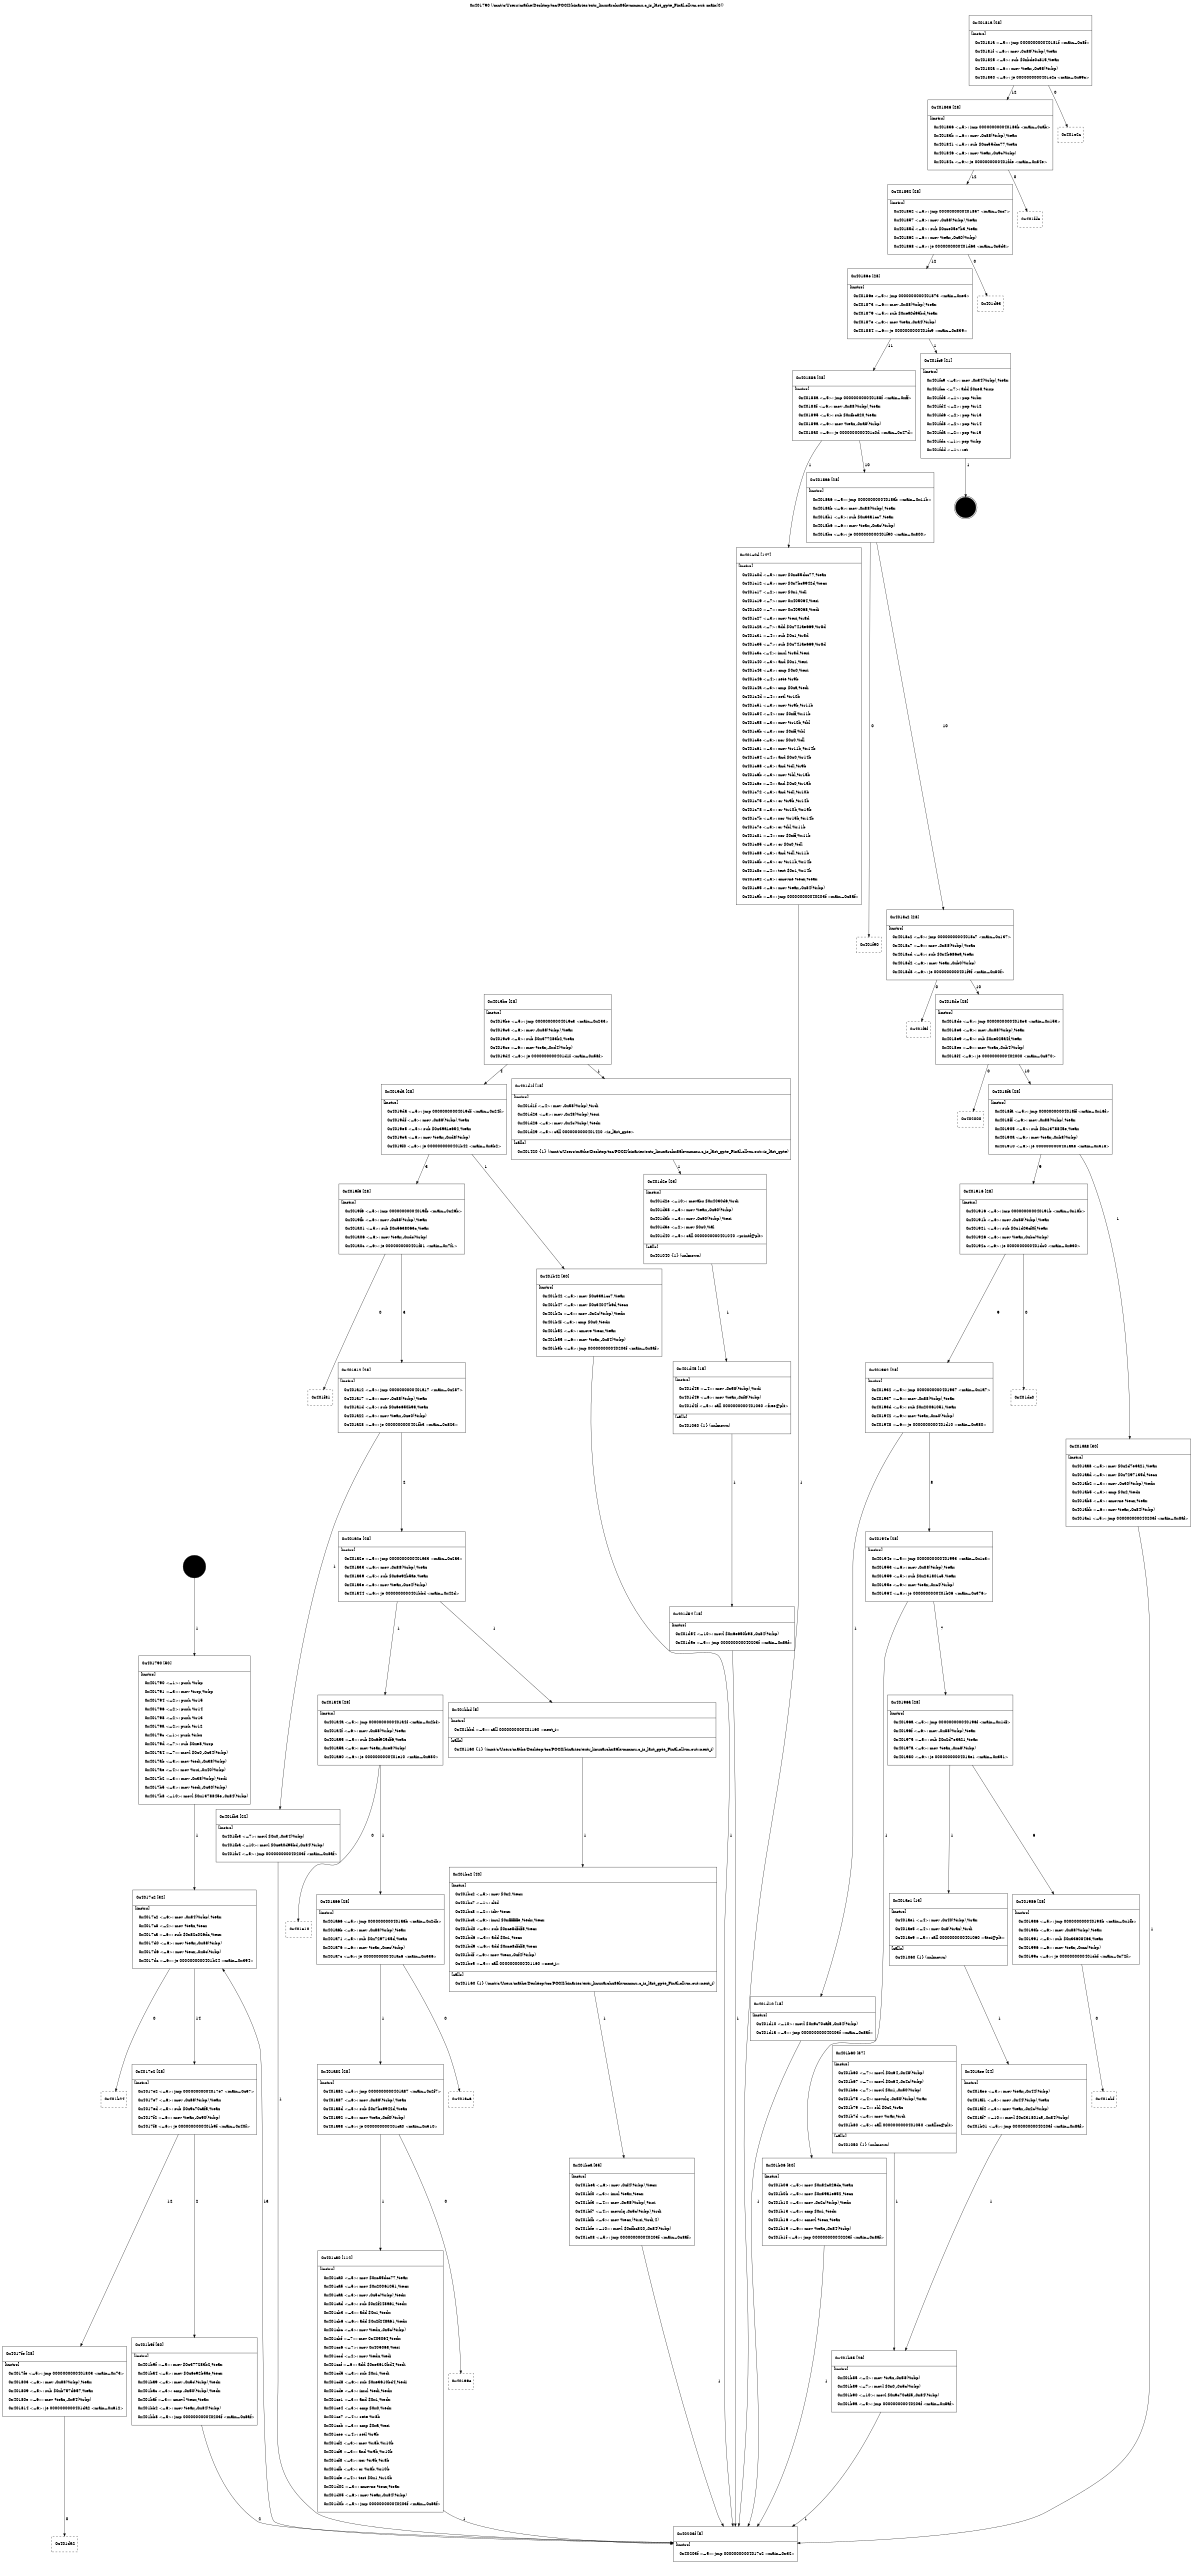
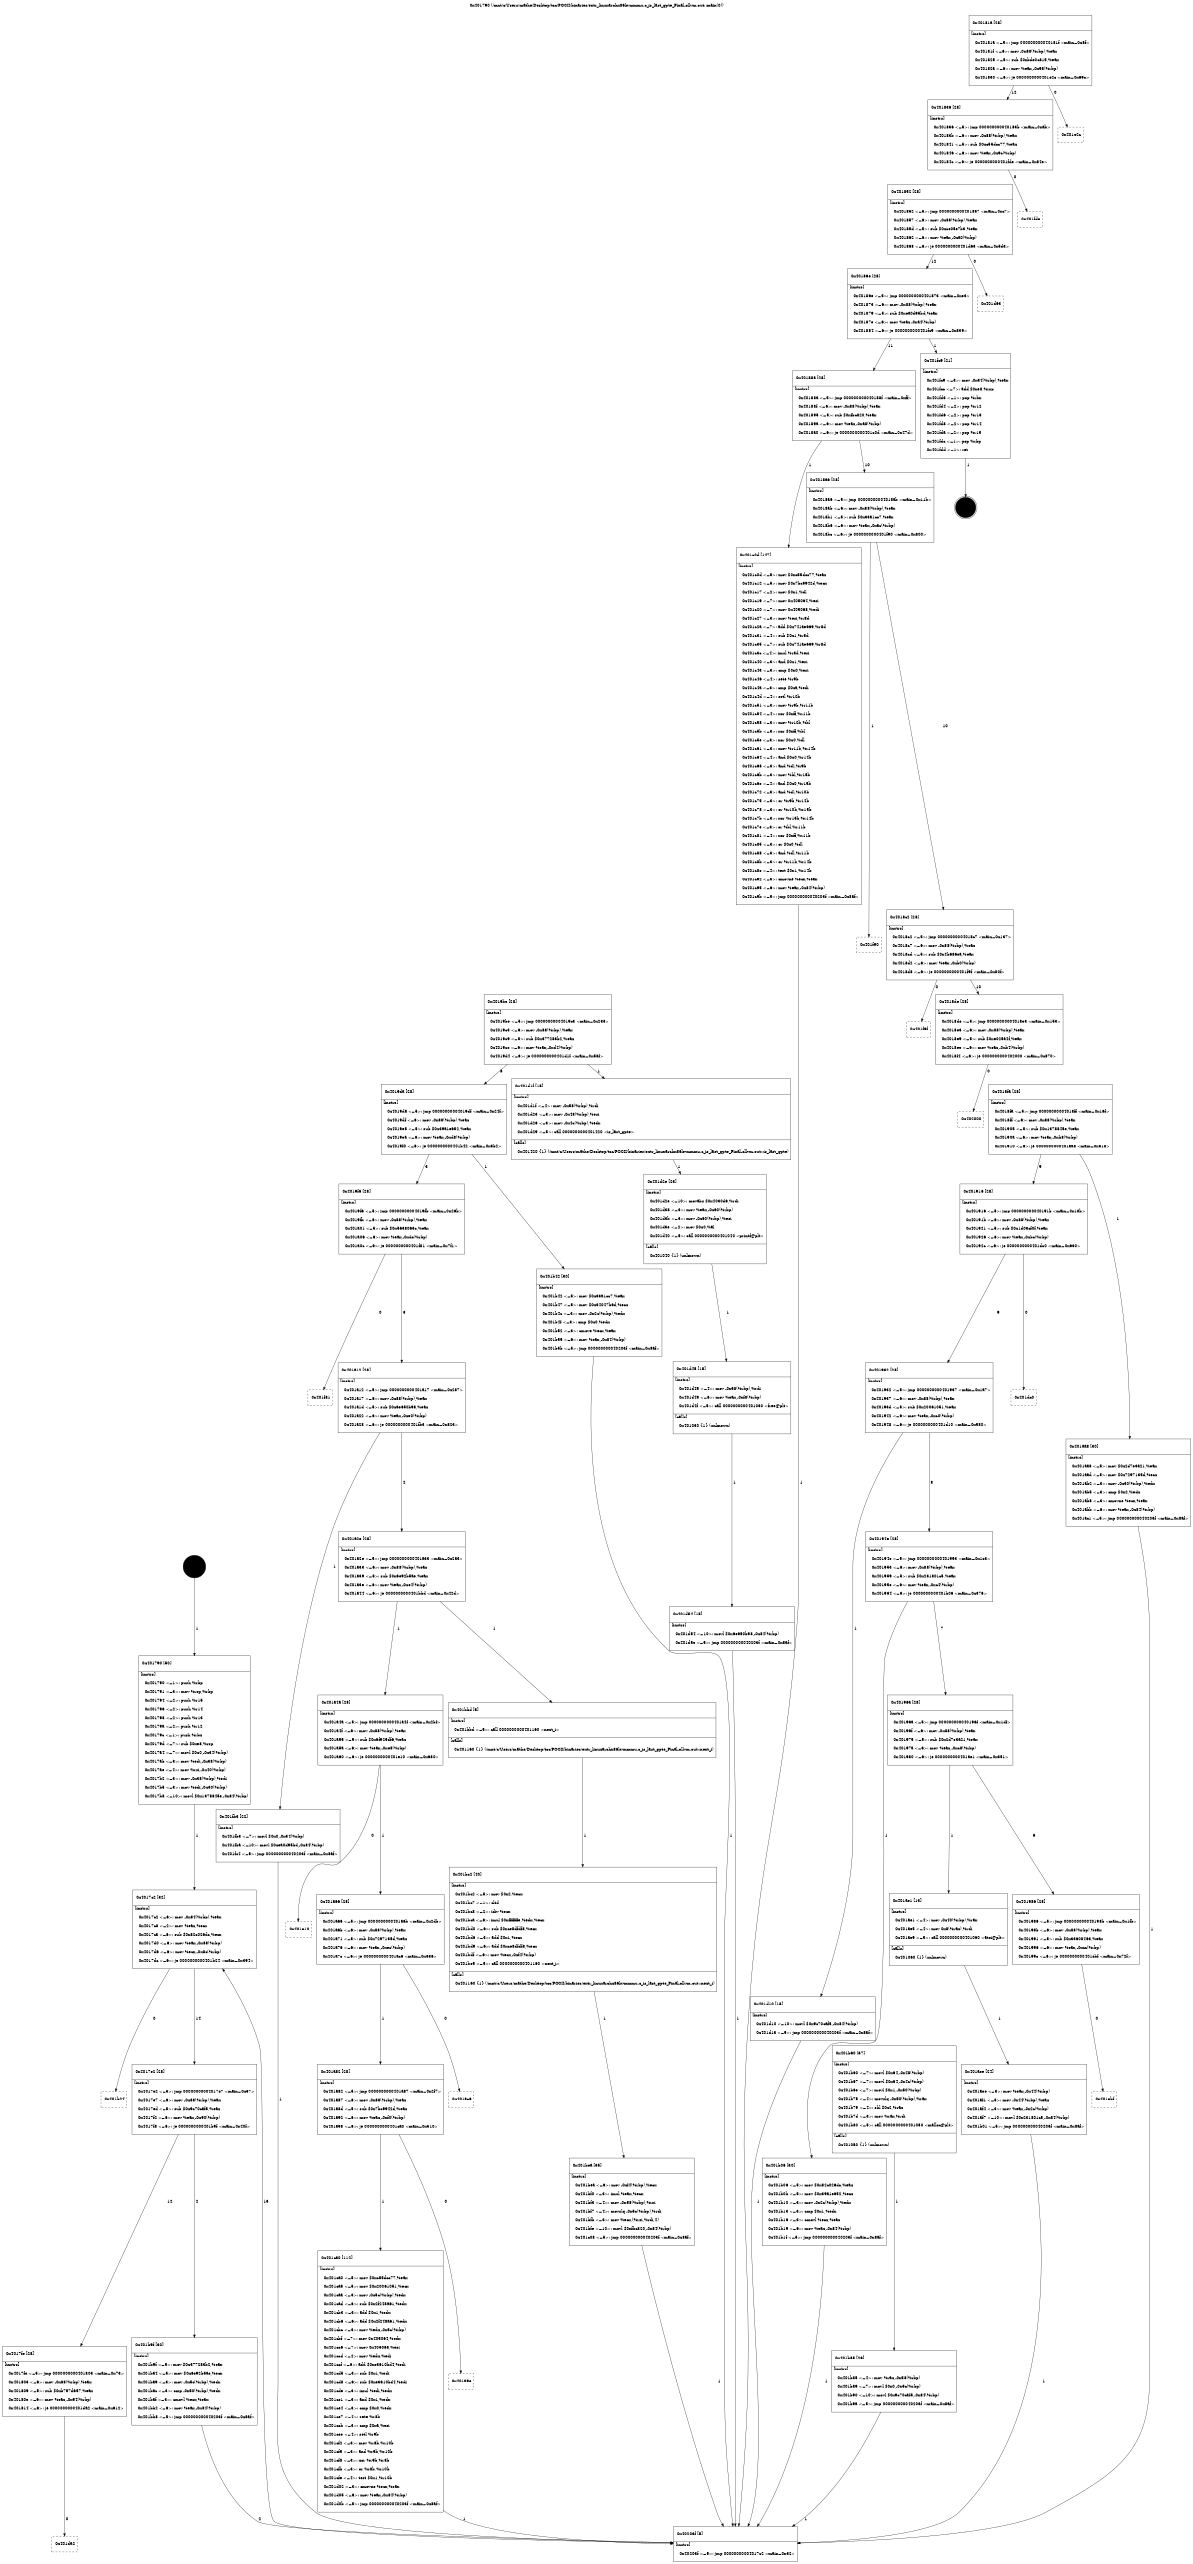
(971, 176) -> none
(872, 726) -> (872, 726)
(501, 1072) -> (501, 1072)
(1024, 1073) -> none
(950, 2239) -> (1018, 2412)
